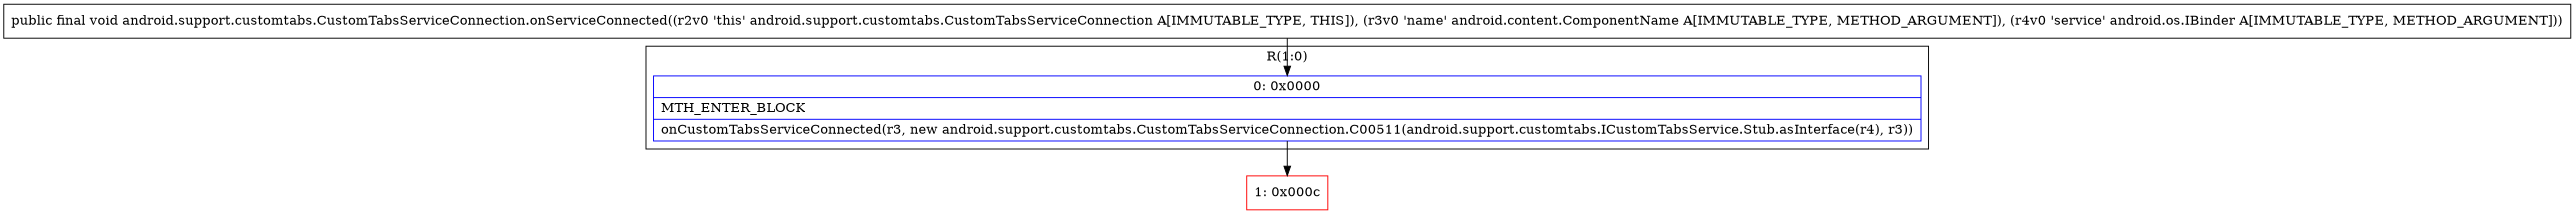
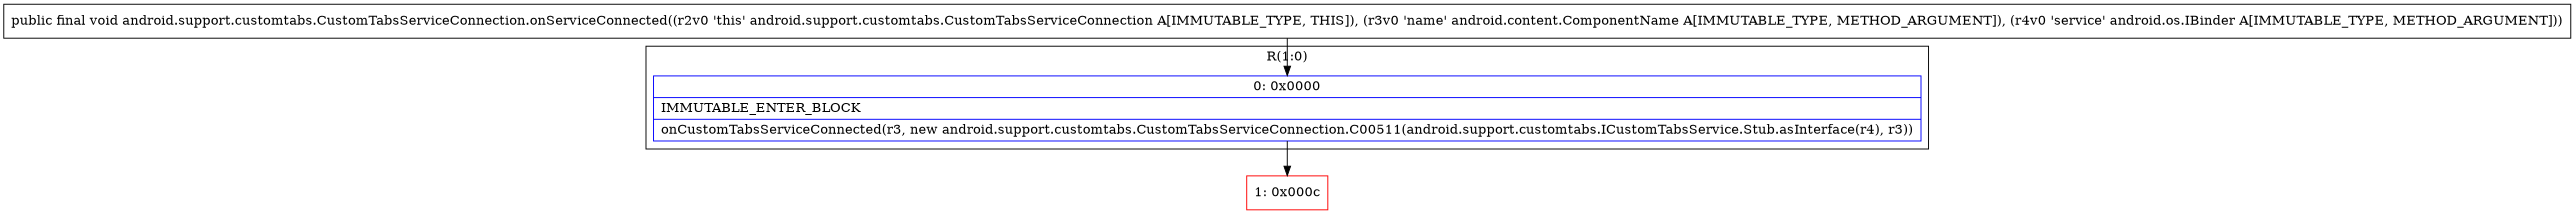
(734, 108) -> (761, 108)
